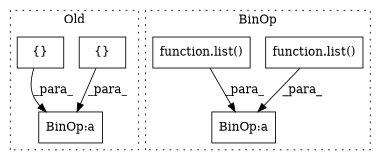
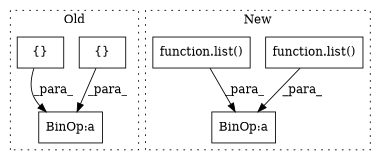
(258, 20) -> (258, 20)
